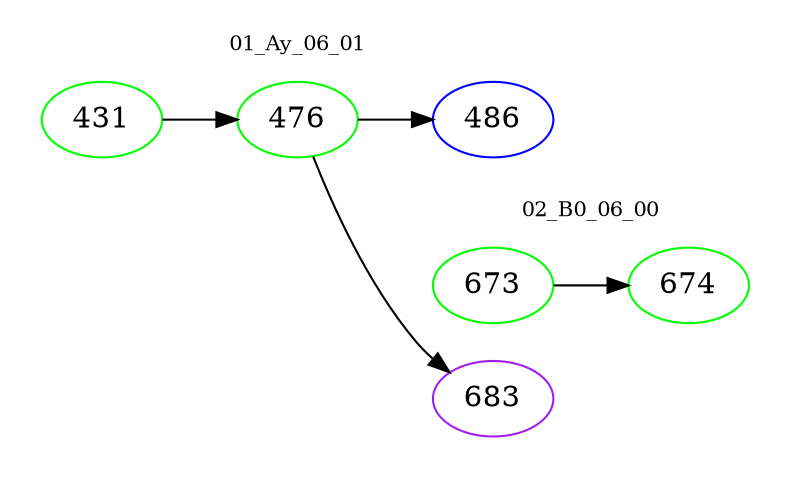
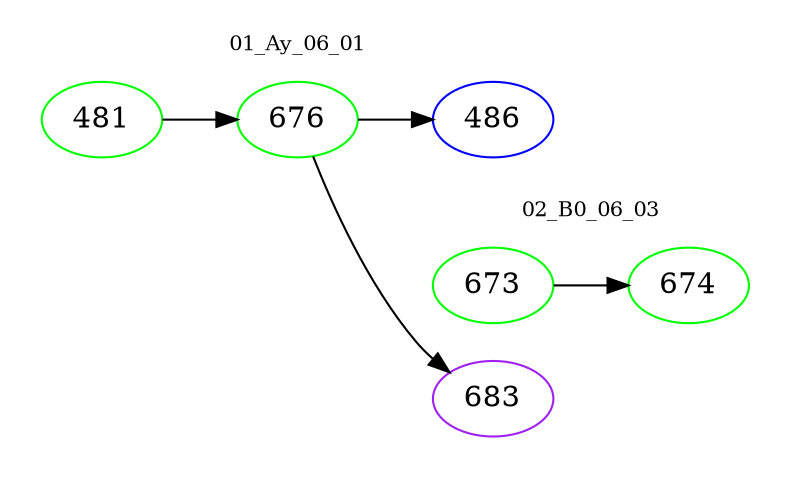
(102, 120) -> (102, 120)
(298, 120) -> (298, 120)
(591, 211) -> (591, 211)
